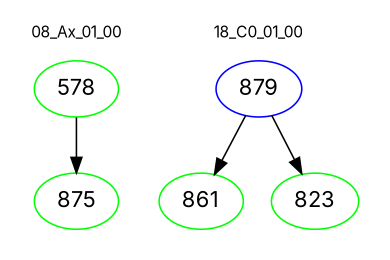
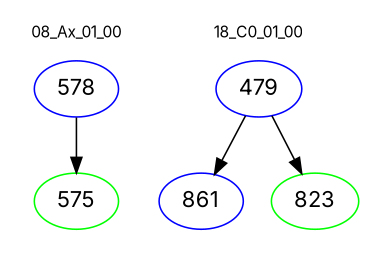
(76, 89) -> (76, 89)
(259, 89) -> (259, 89)
(76, 201) -> (76, 201)
(201, 201) -> (201, 201)
